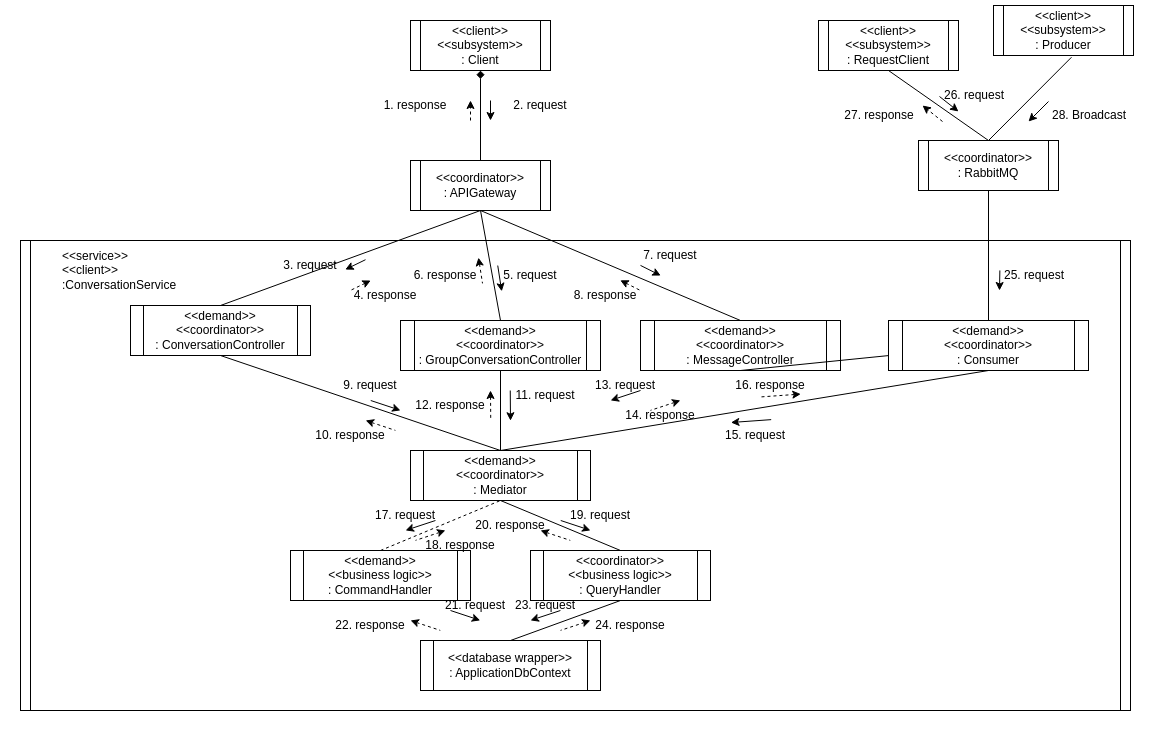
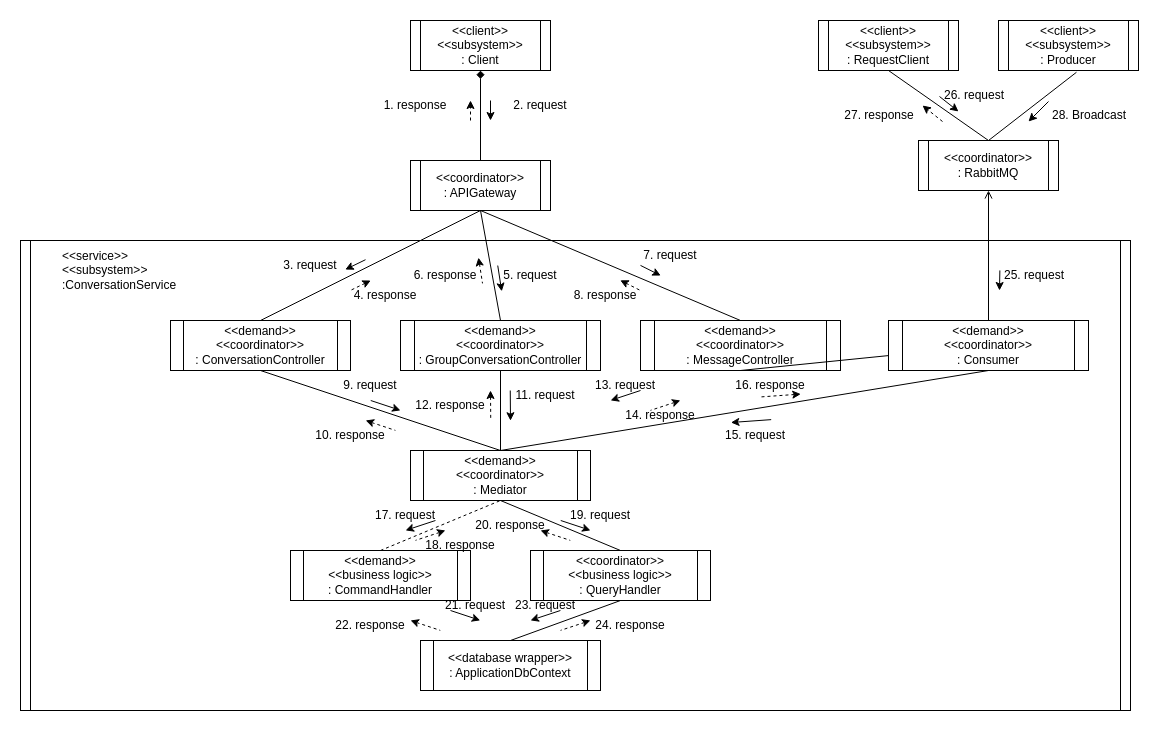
(1064, 31) -> (1069, 46)
(989, 196) -> (989, 196)
(125, 271) -> (125, 271)
(221, 331) -> (261, 346)
